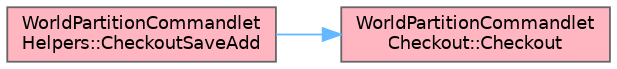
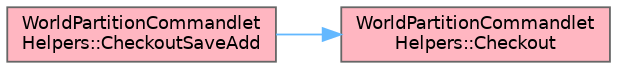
(476, 34) -> (476, 34)
